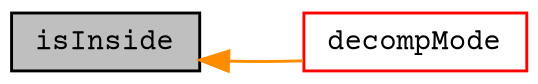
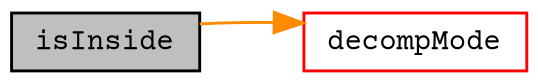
(266, 61) -> (237, 23)
